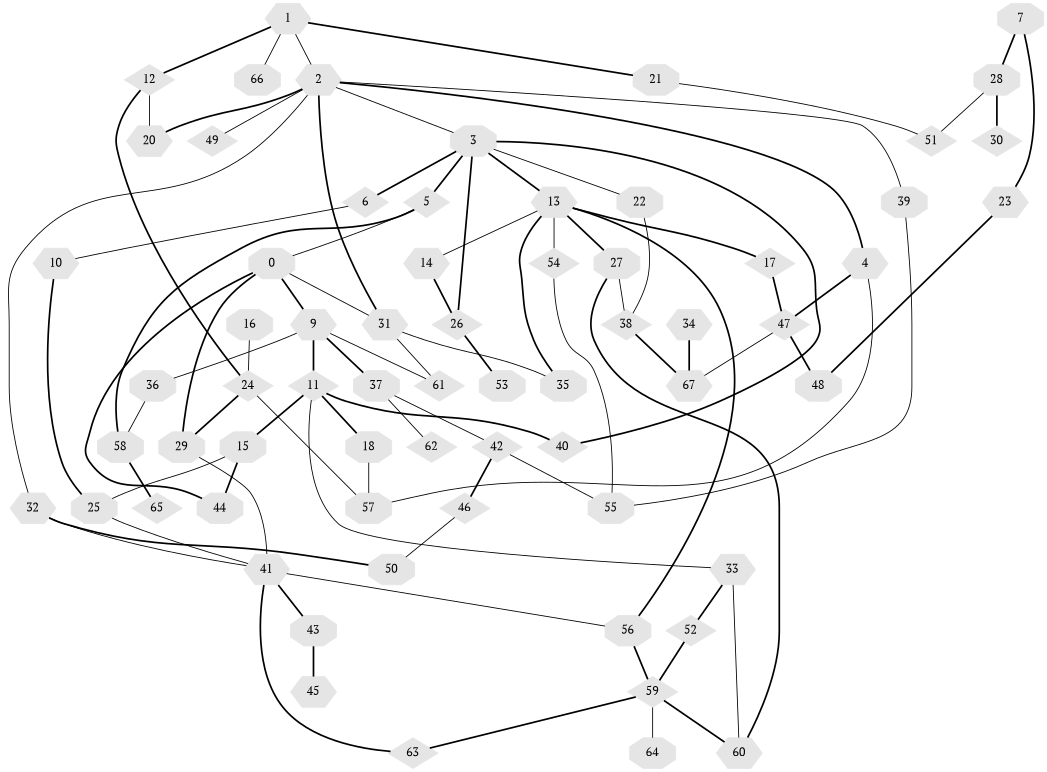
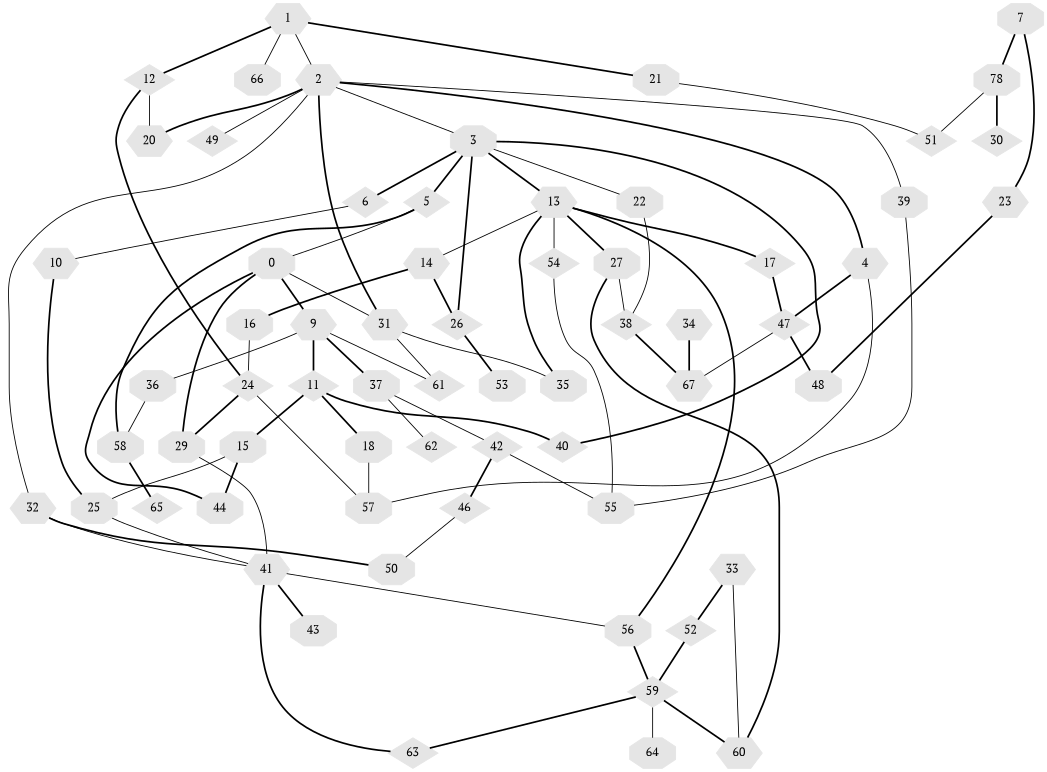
(997, 80) -> (997, 80)
none -> (338, 291)
(458, 549) -> none
(313, 692) -> none
